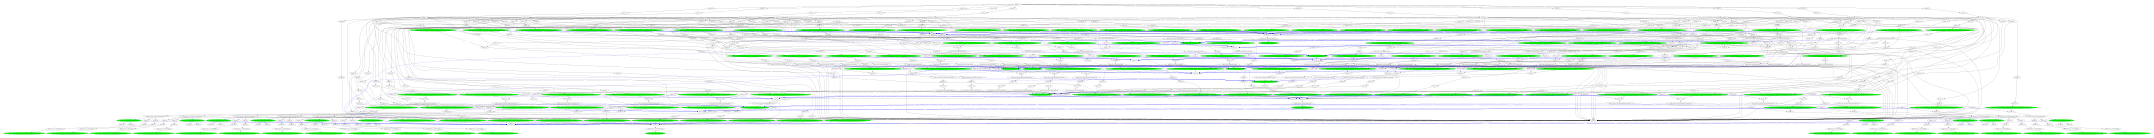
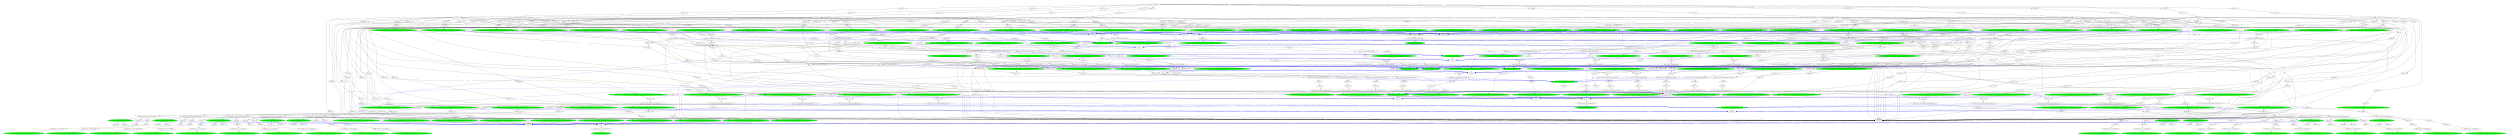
none -> (1348, 82)
